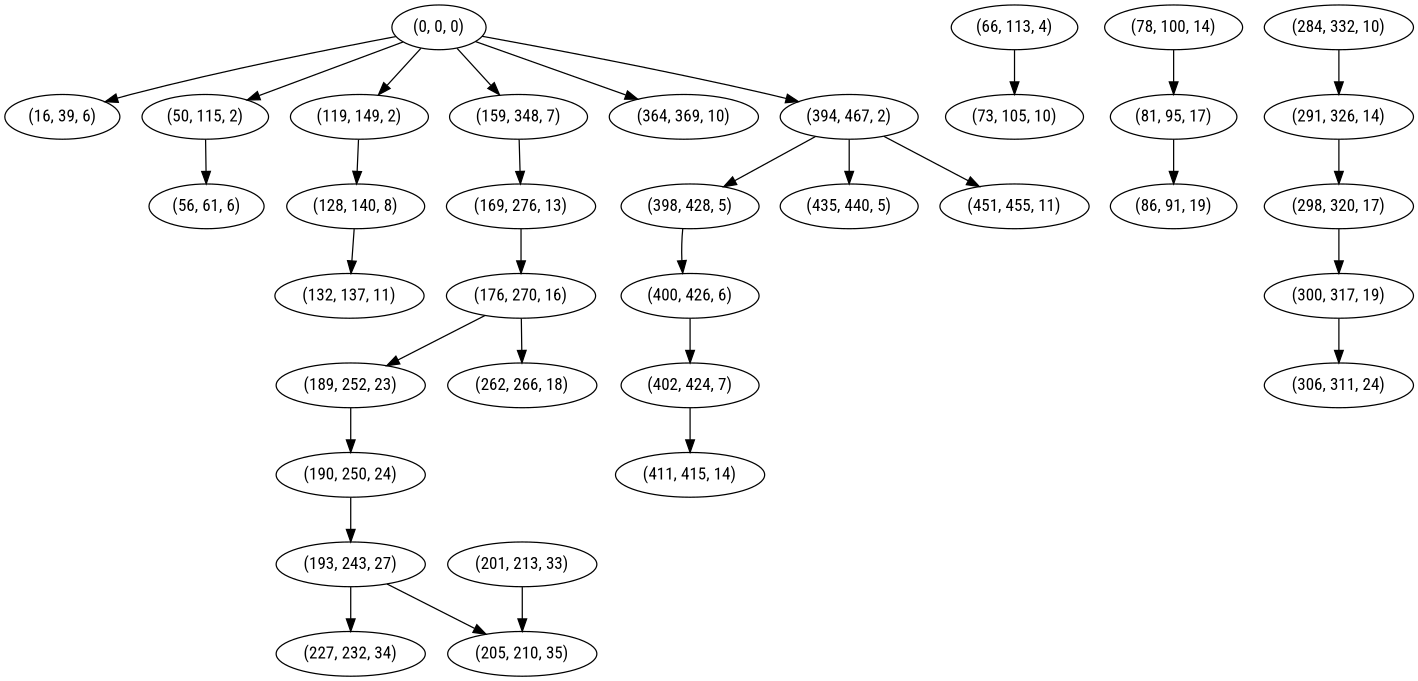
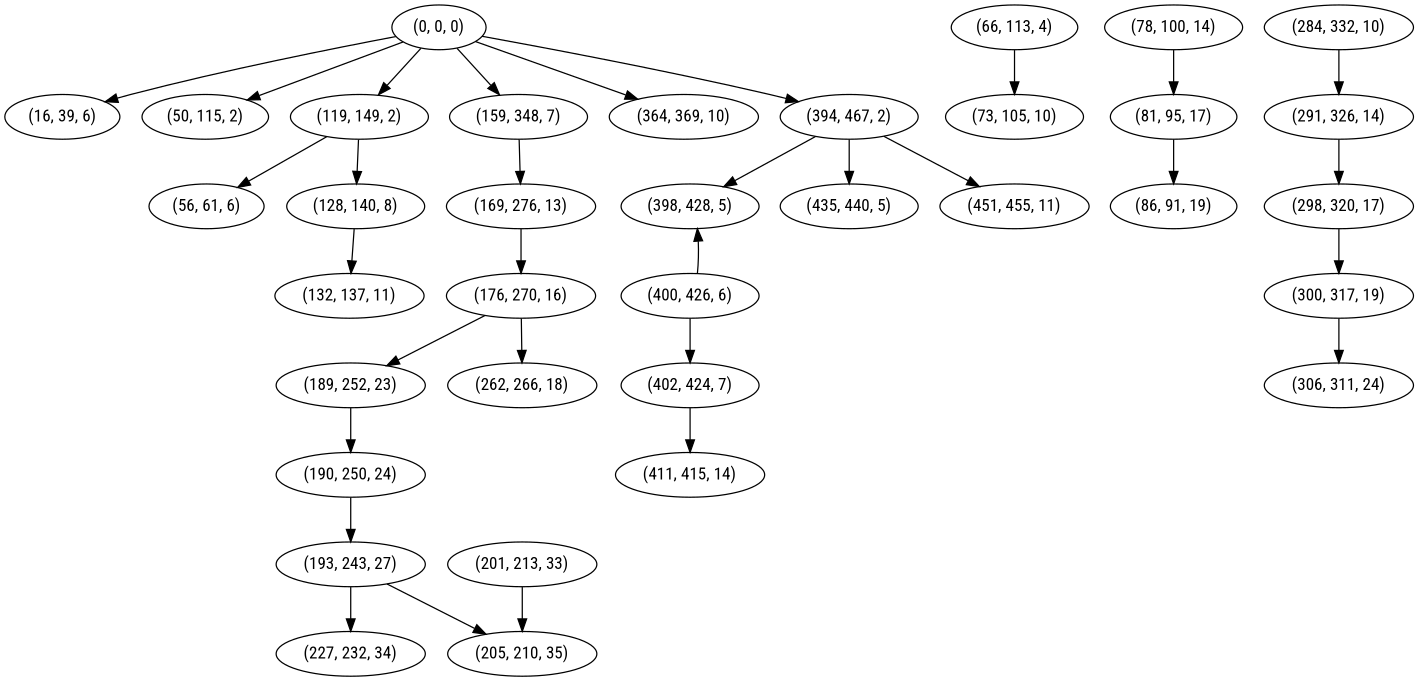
(206, 156) -> (288, 159)
(682, 245) -> (698, 257)
